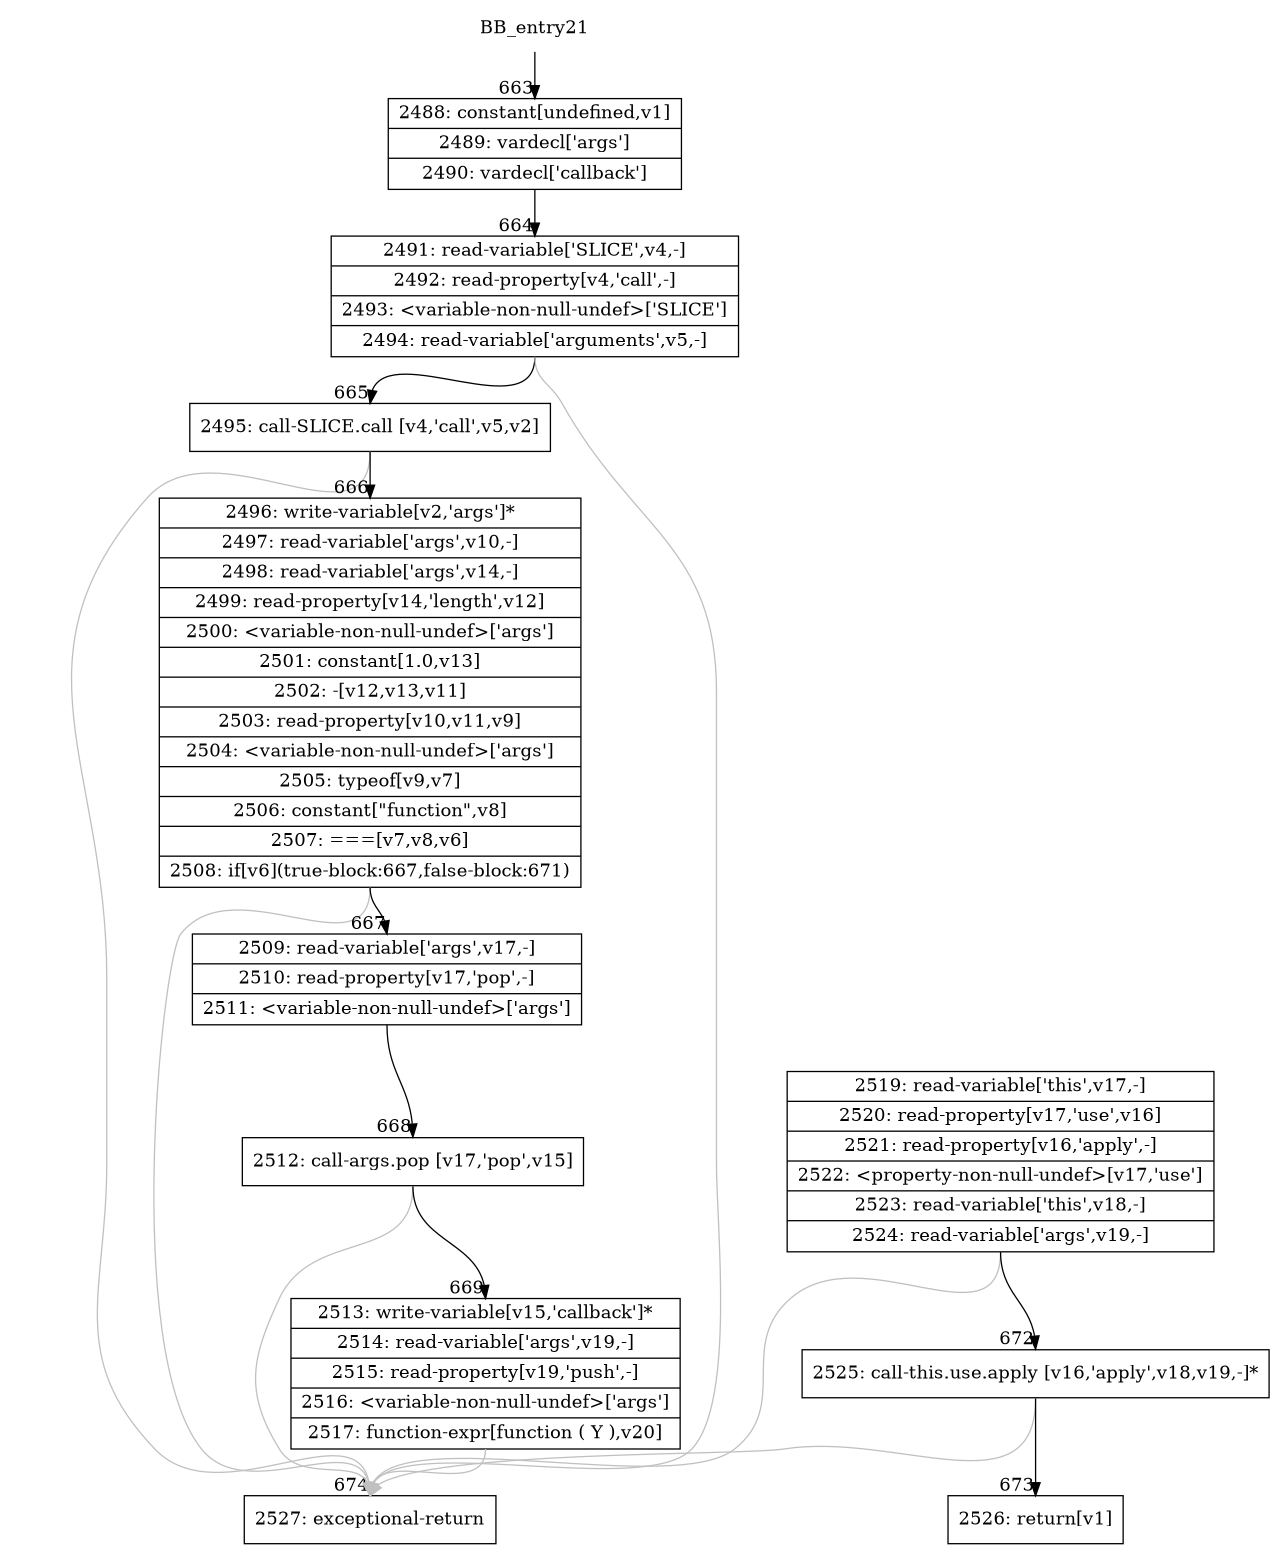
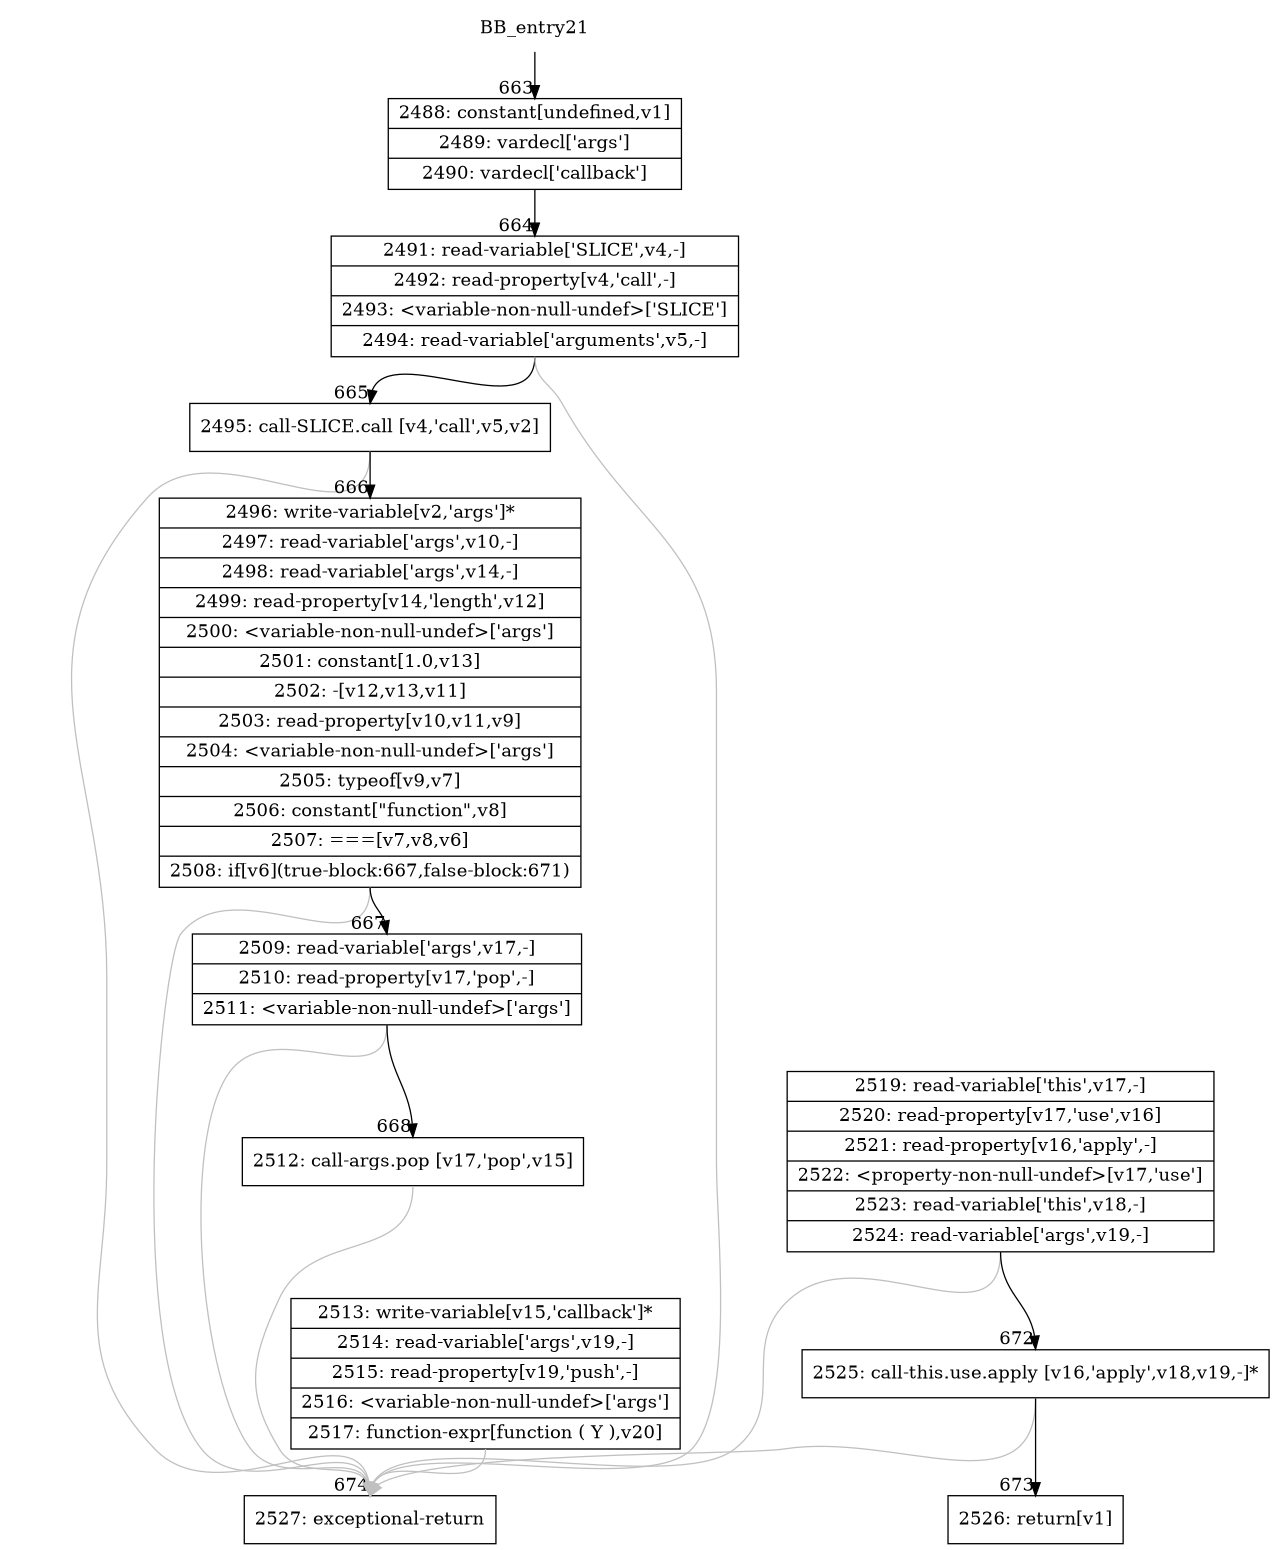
none -> (202, 1235)
(444, 1238) -> none
